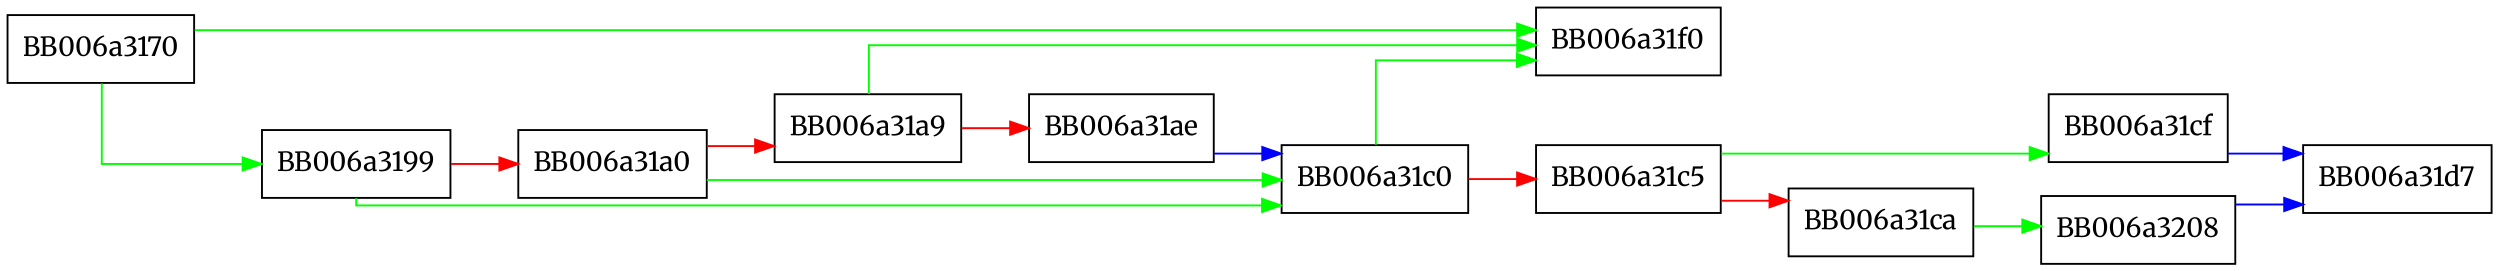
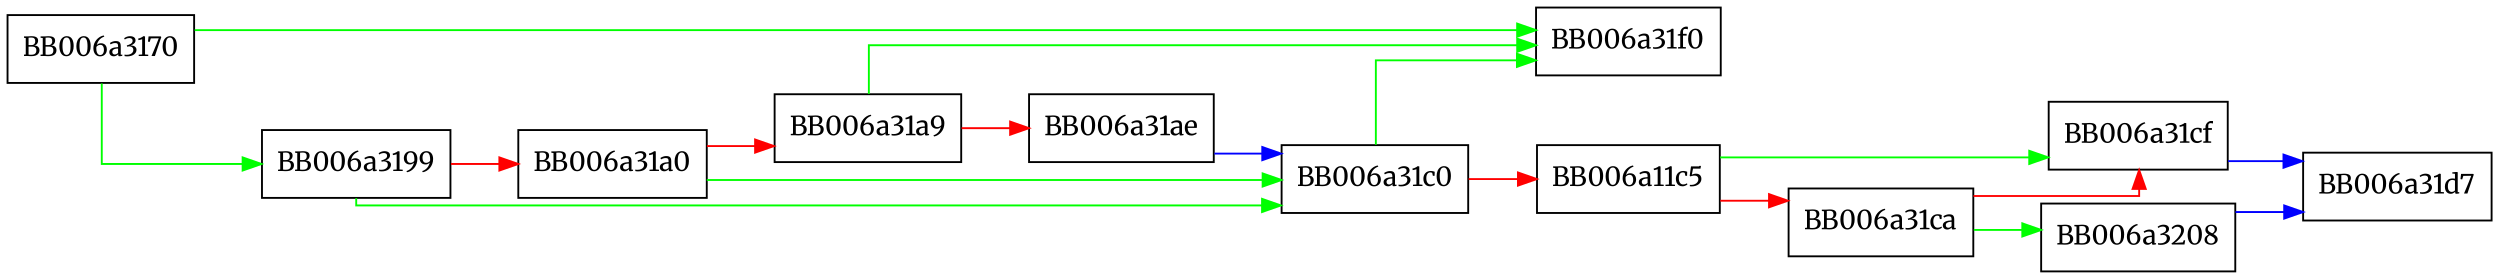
(1628, 179) -> (1628, 179)
none -> (2060, 196)
